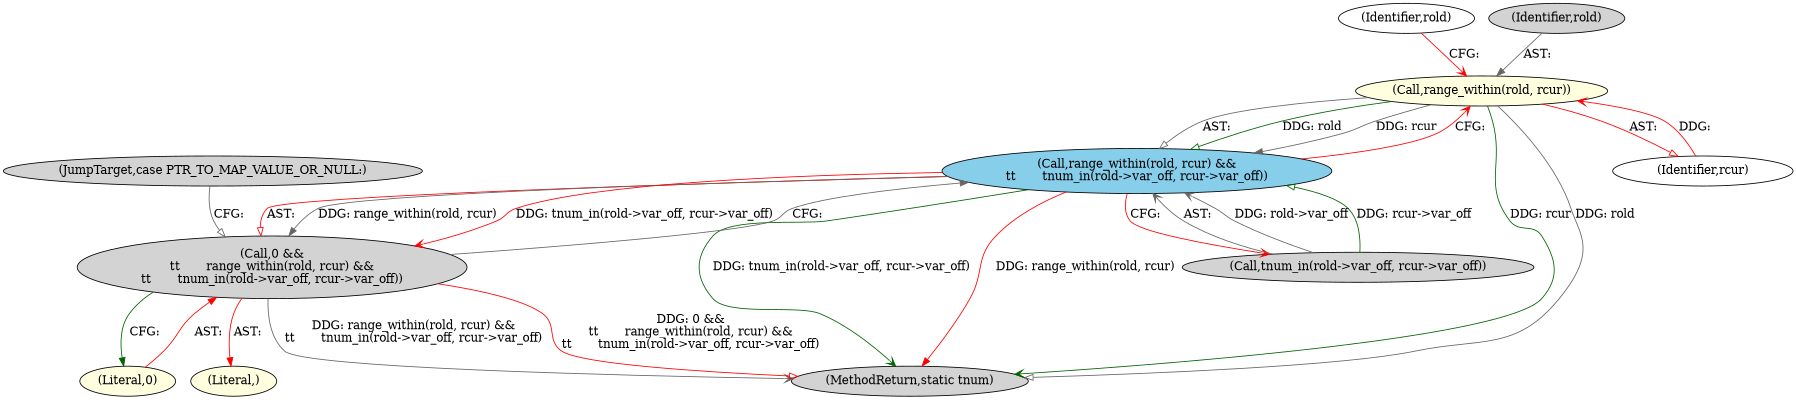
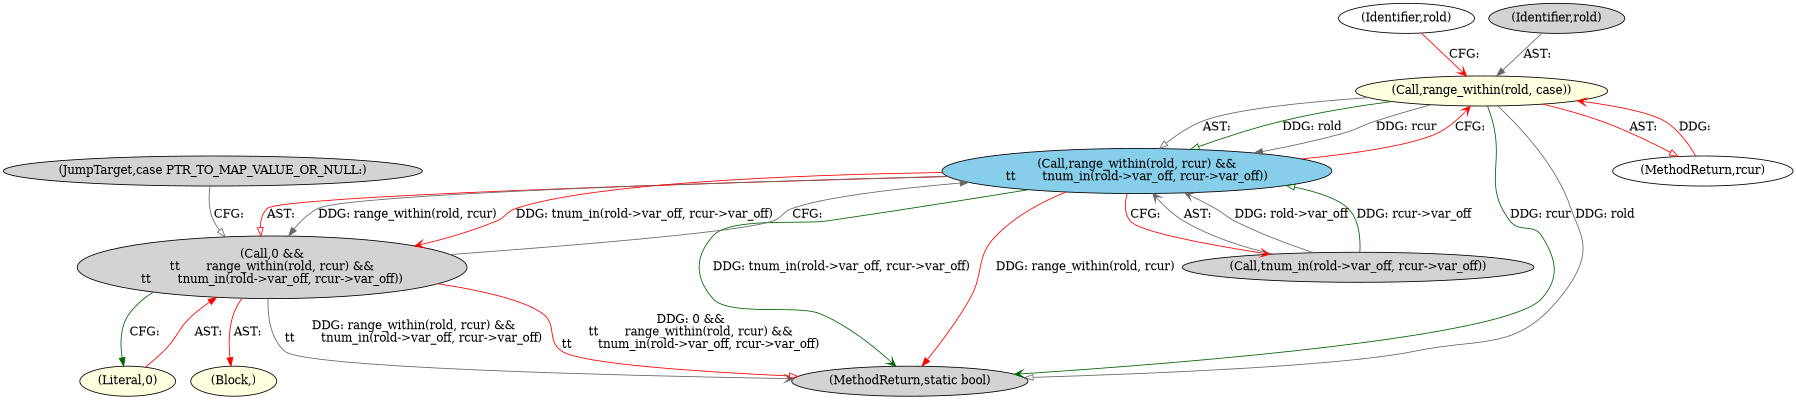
(1482, 91) -> (1482, 91)
(1703, 171) -> (1703, 171)
(234, 381) -> (234, 381)
(910, 381) -> (910, 381)
